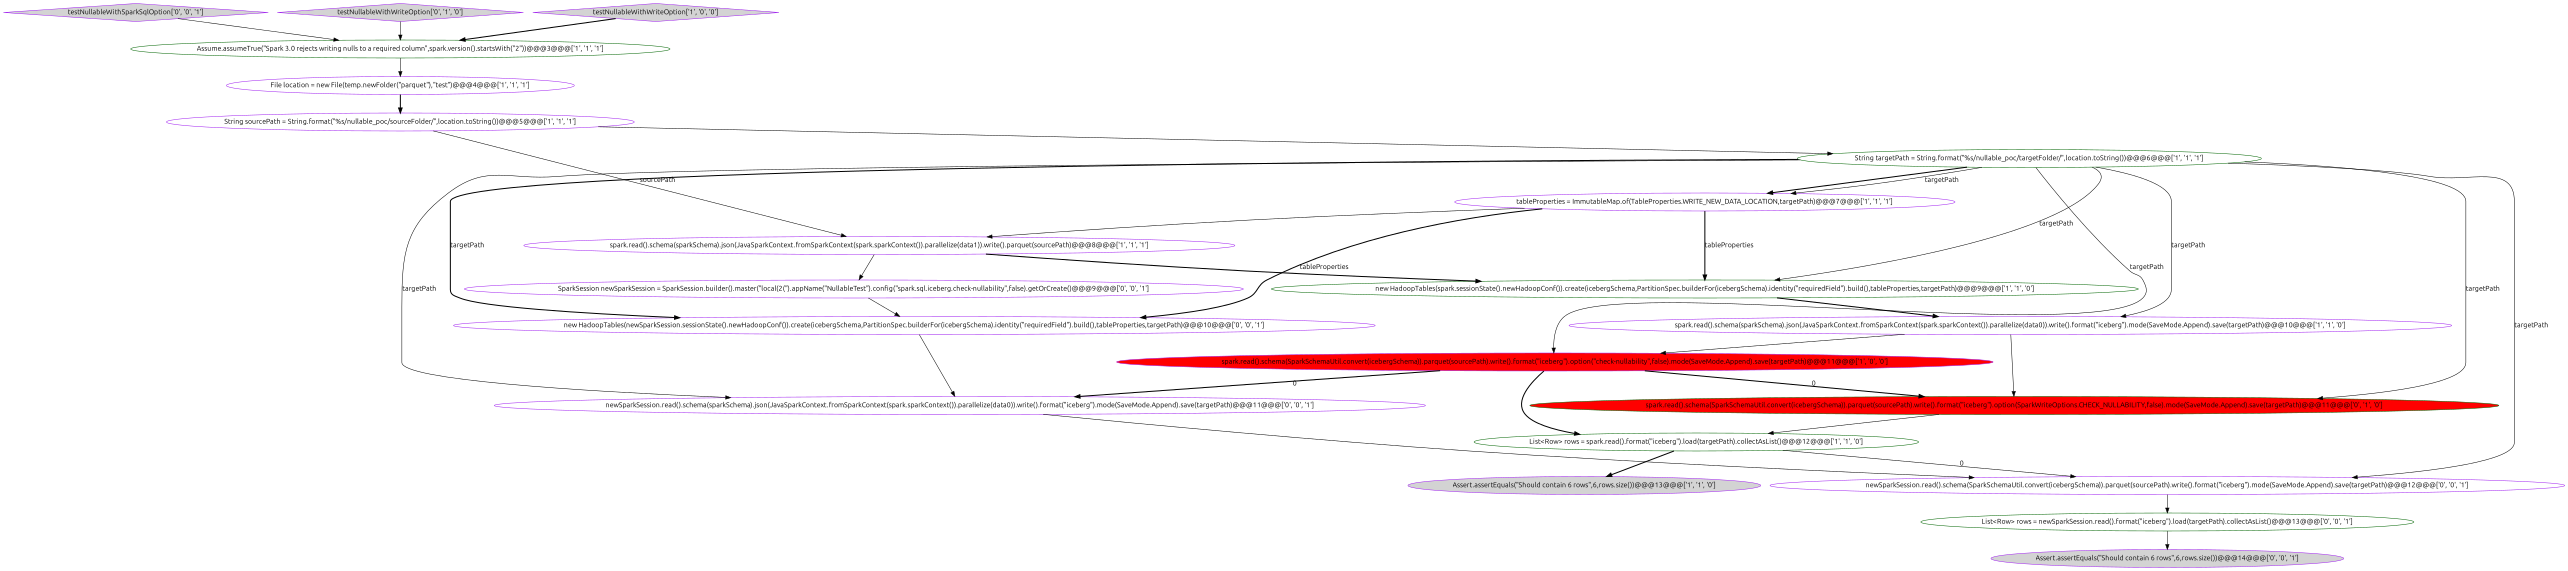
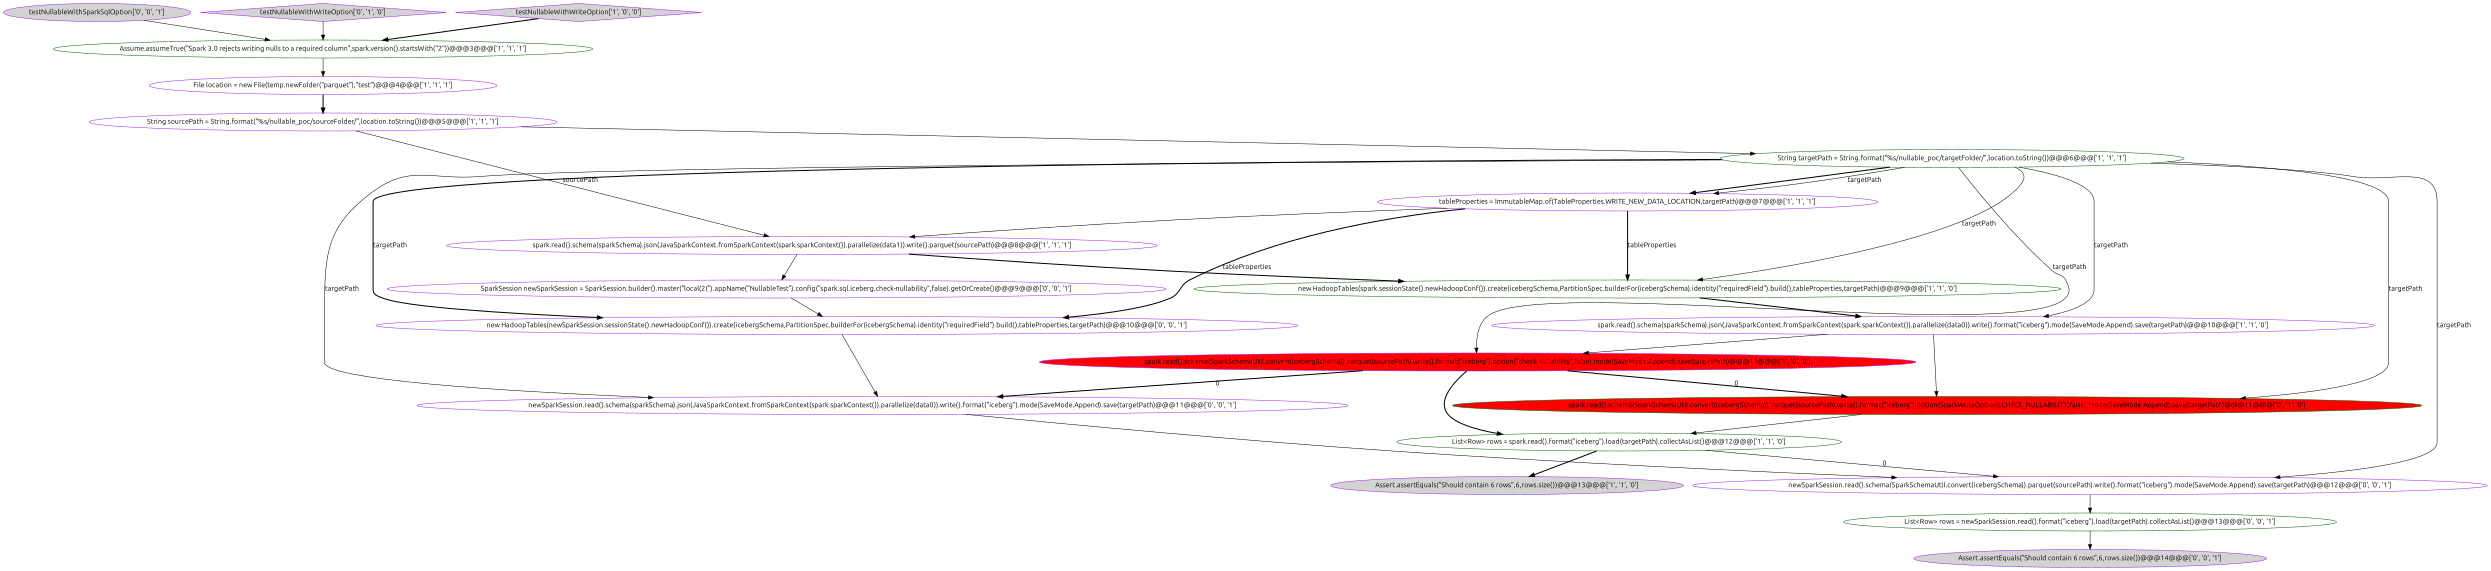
(136, 12) -> (97, 12)
